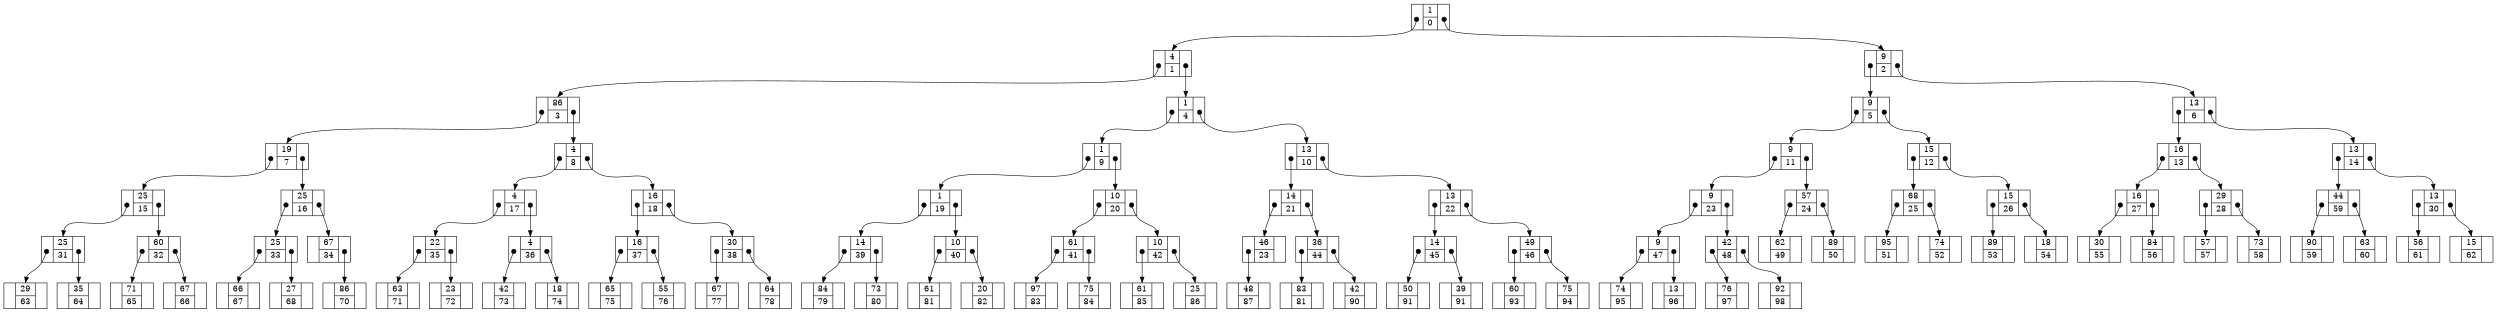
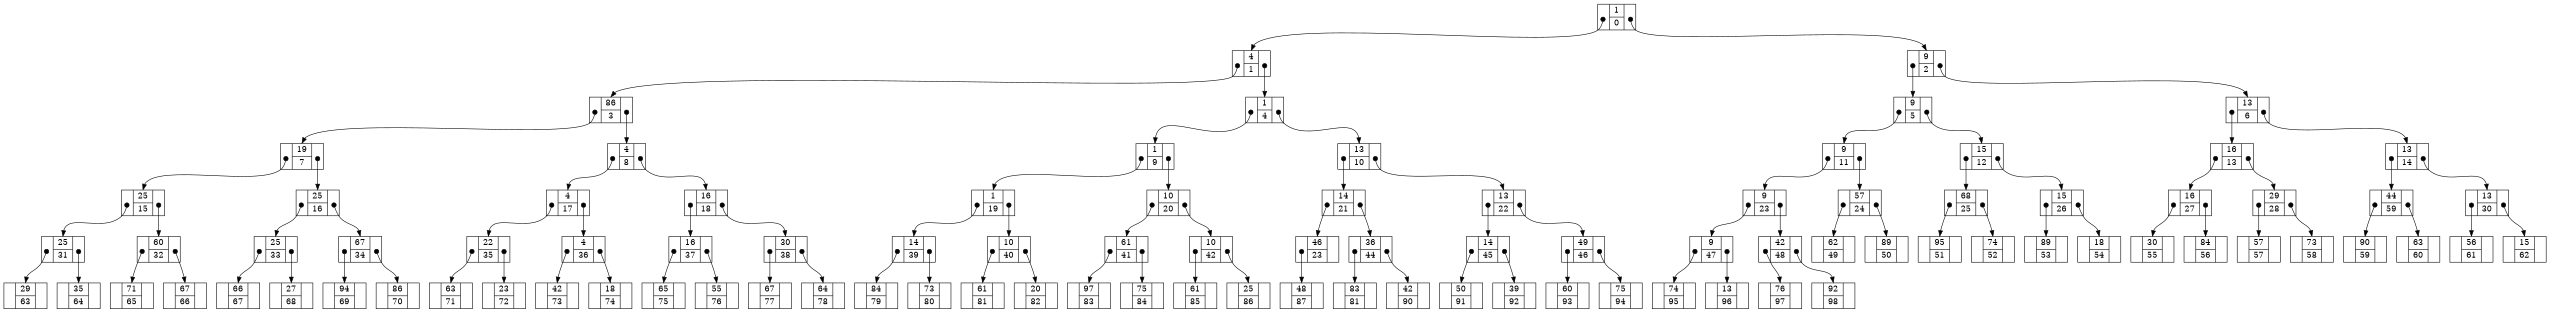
none -> (345, 296)
(1461, 302) -> (1514, 302)
